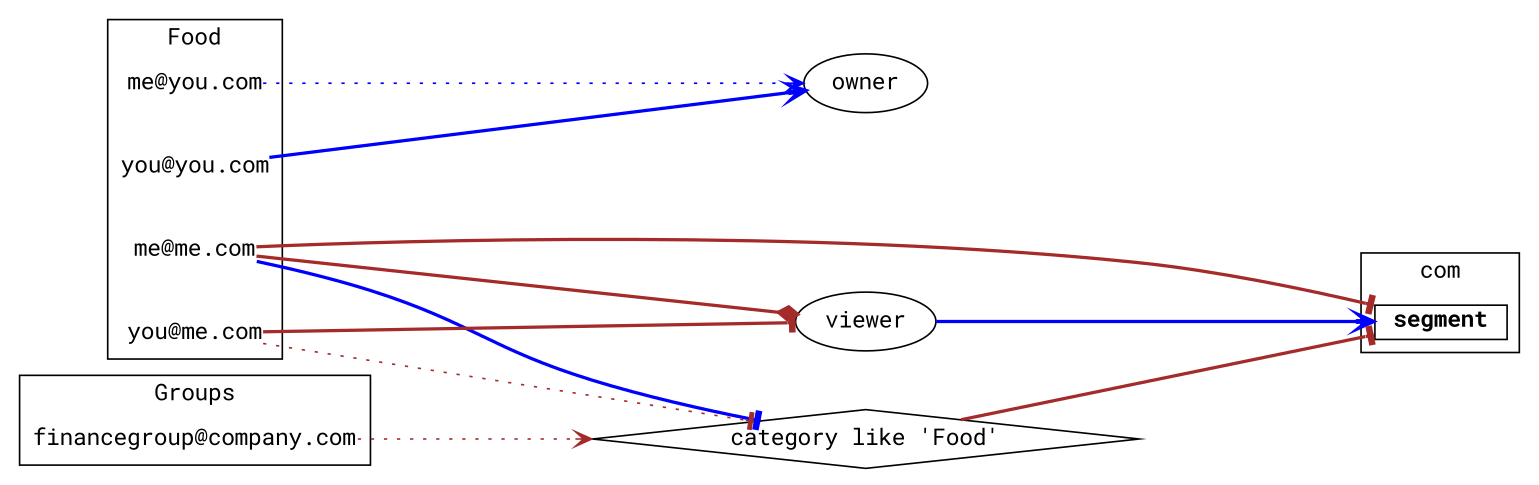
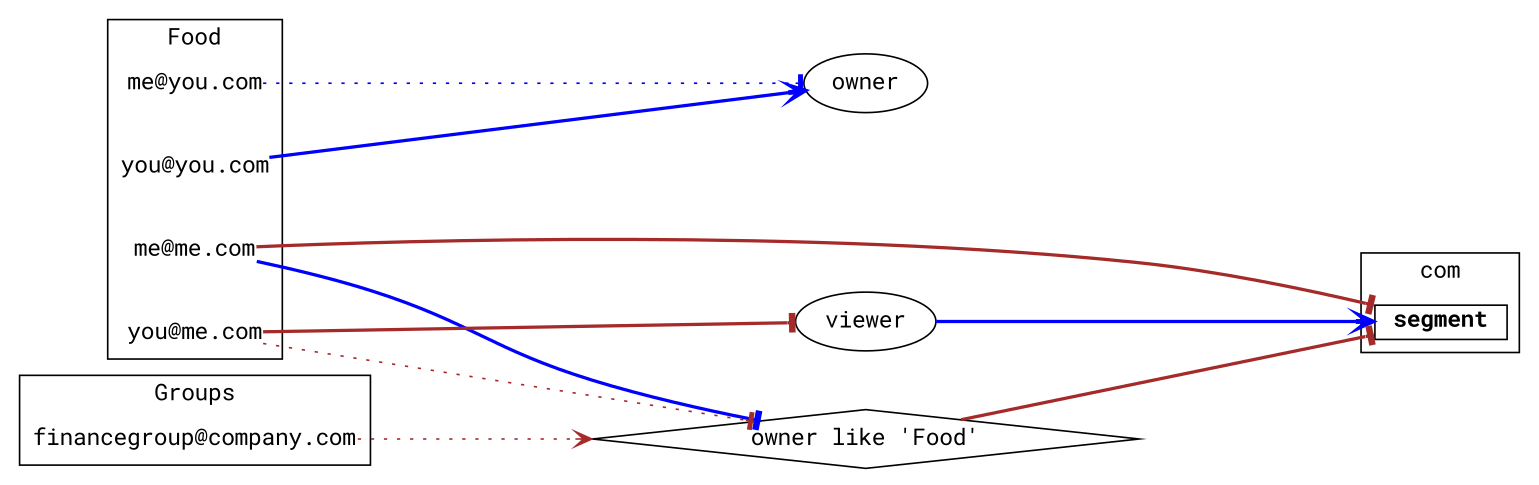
(529, 83) -> (529, 83)
(517, 284) -> none
(866, 439) -> (866, 439)
